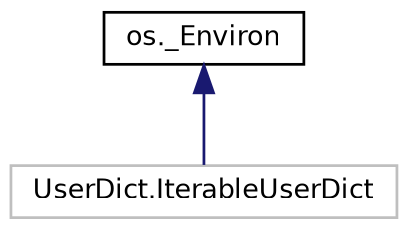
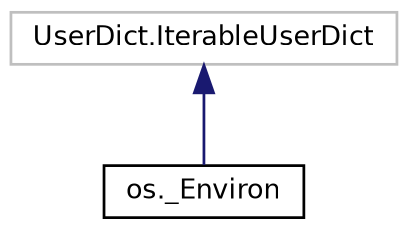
(204, 129) -> (204, 129)
